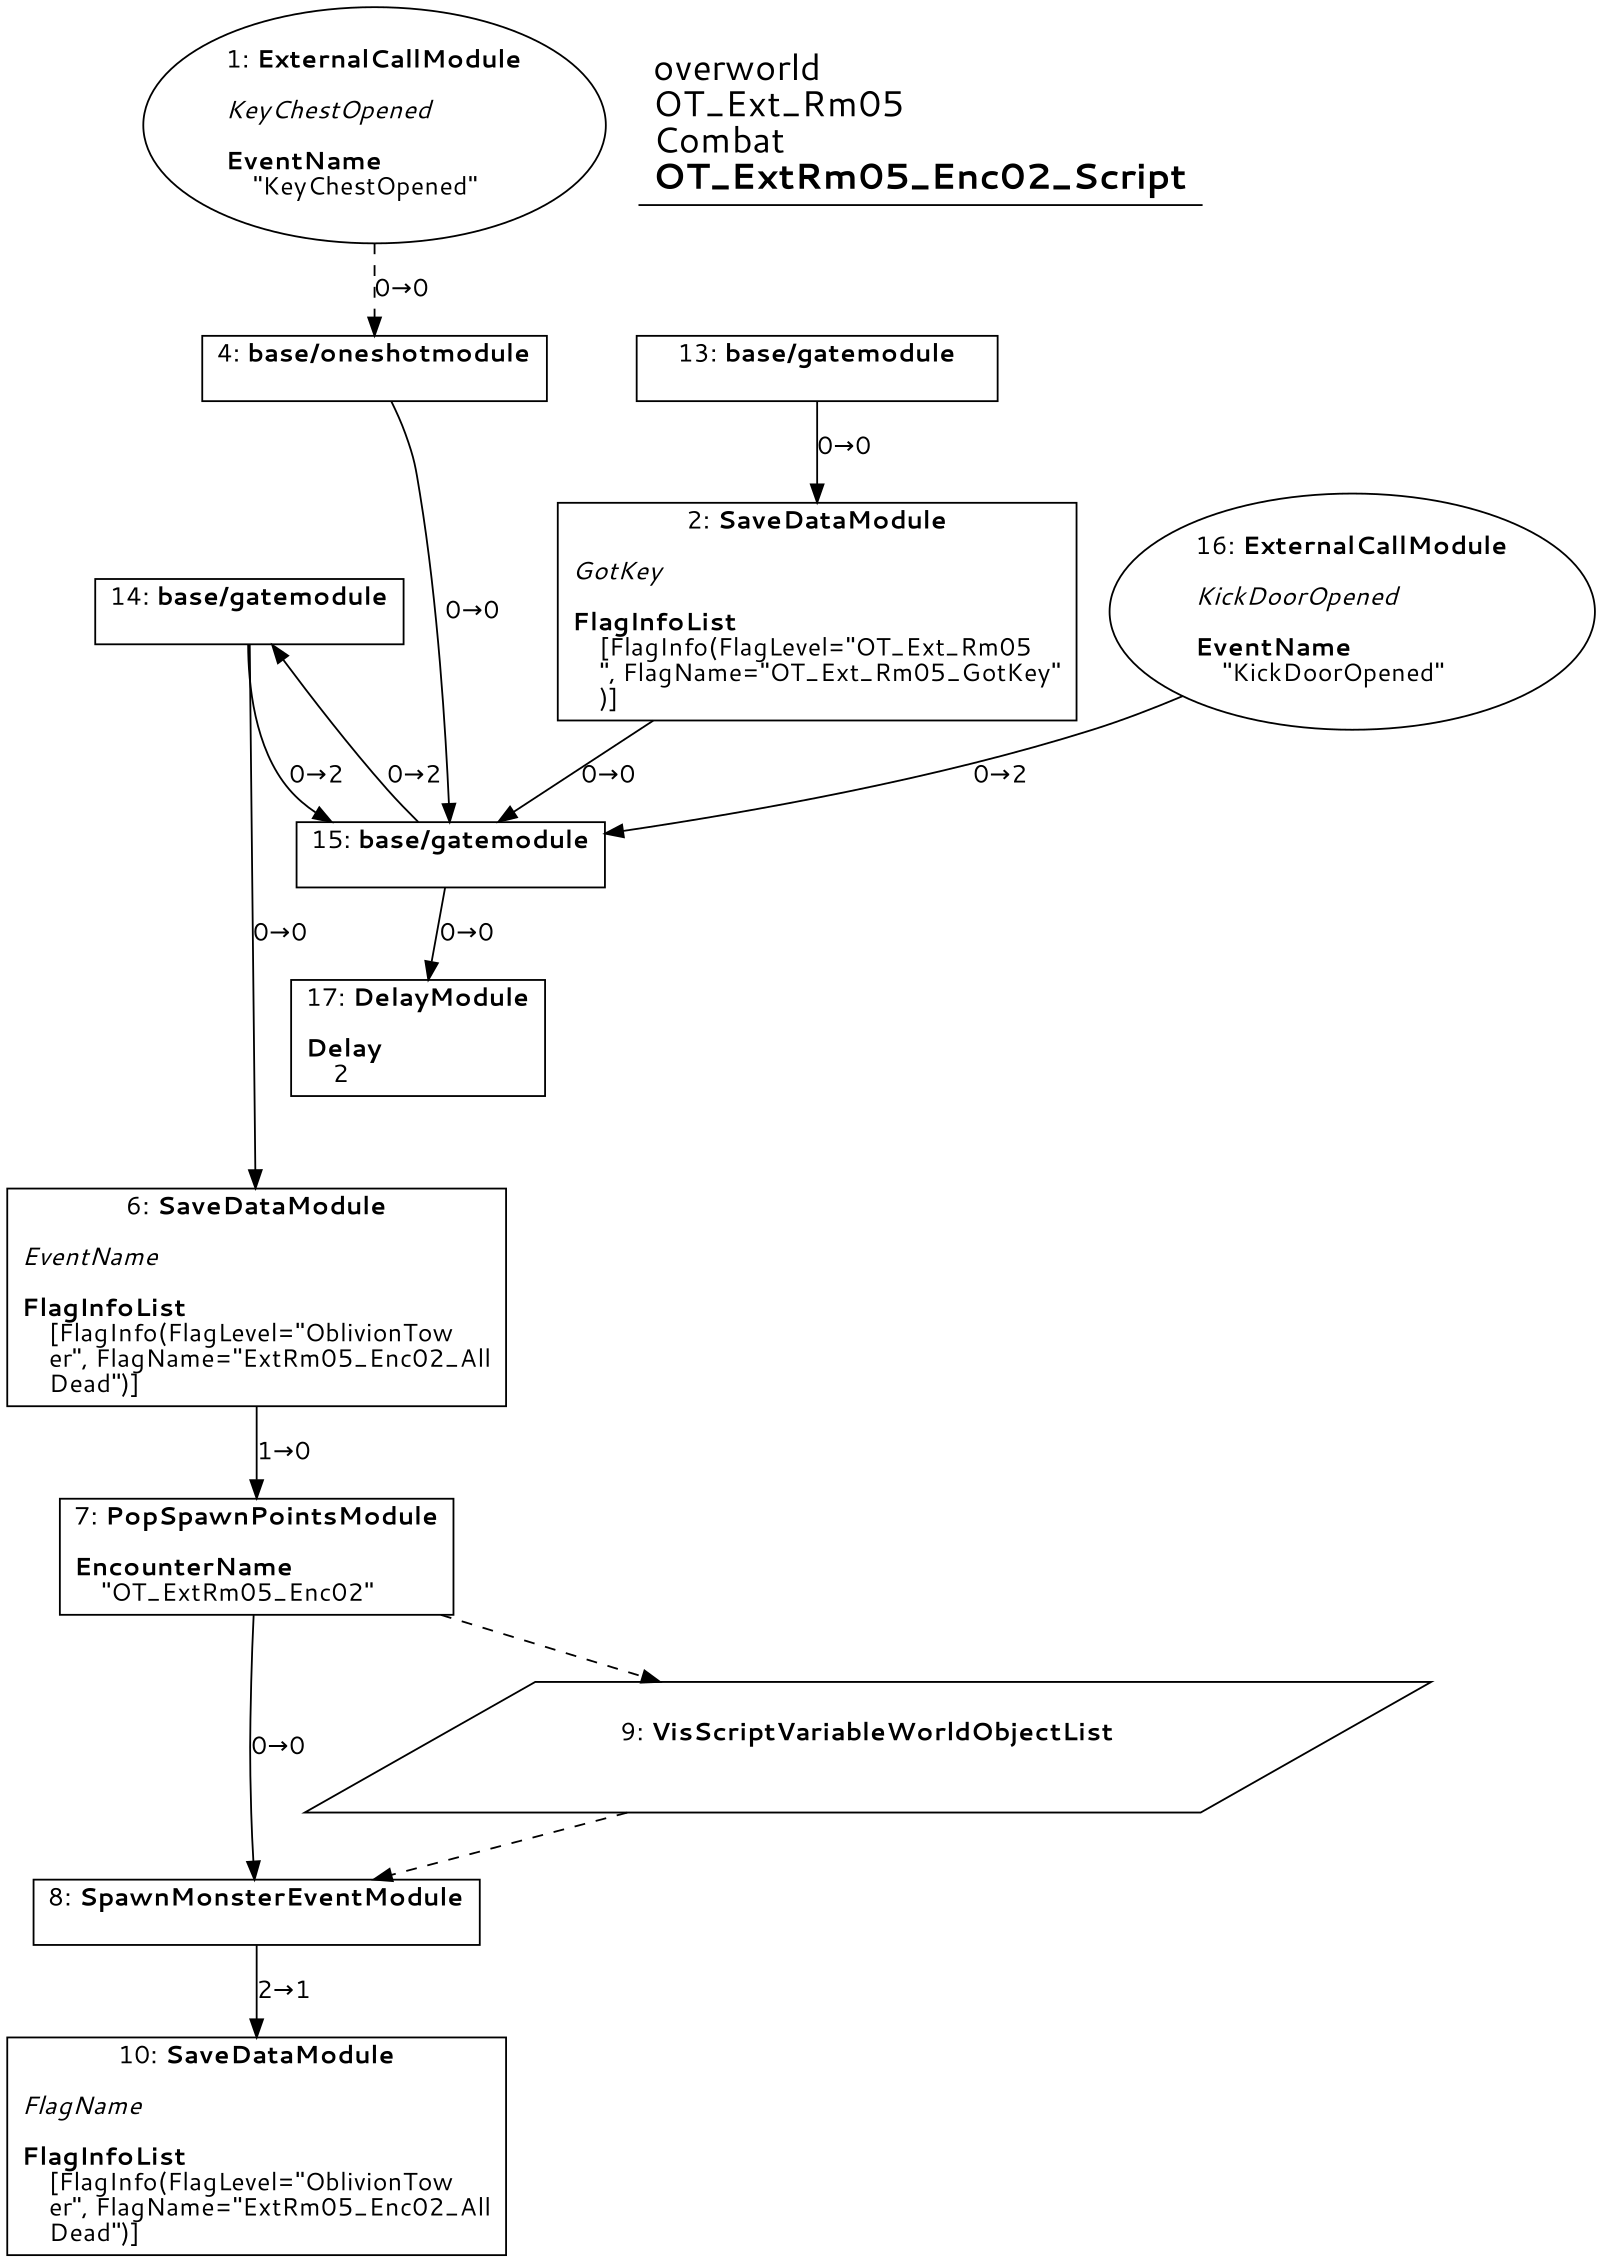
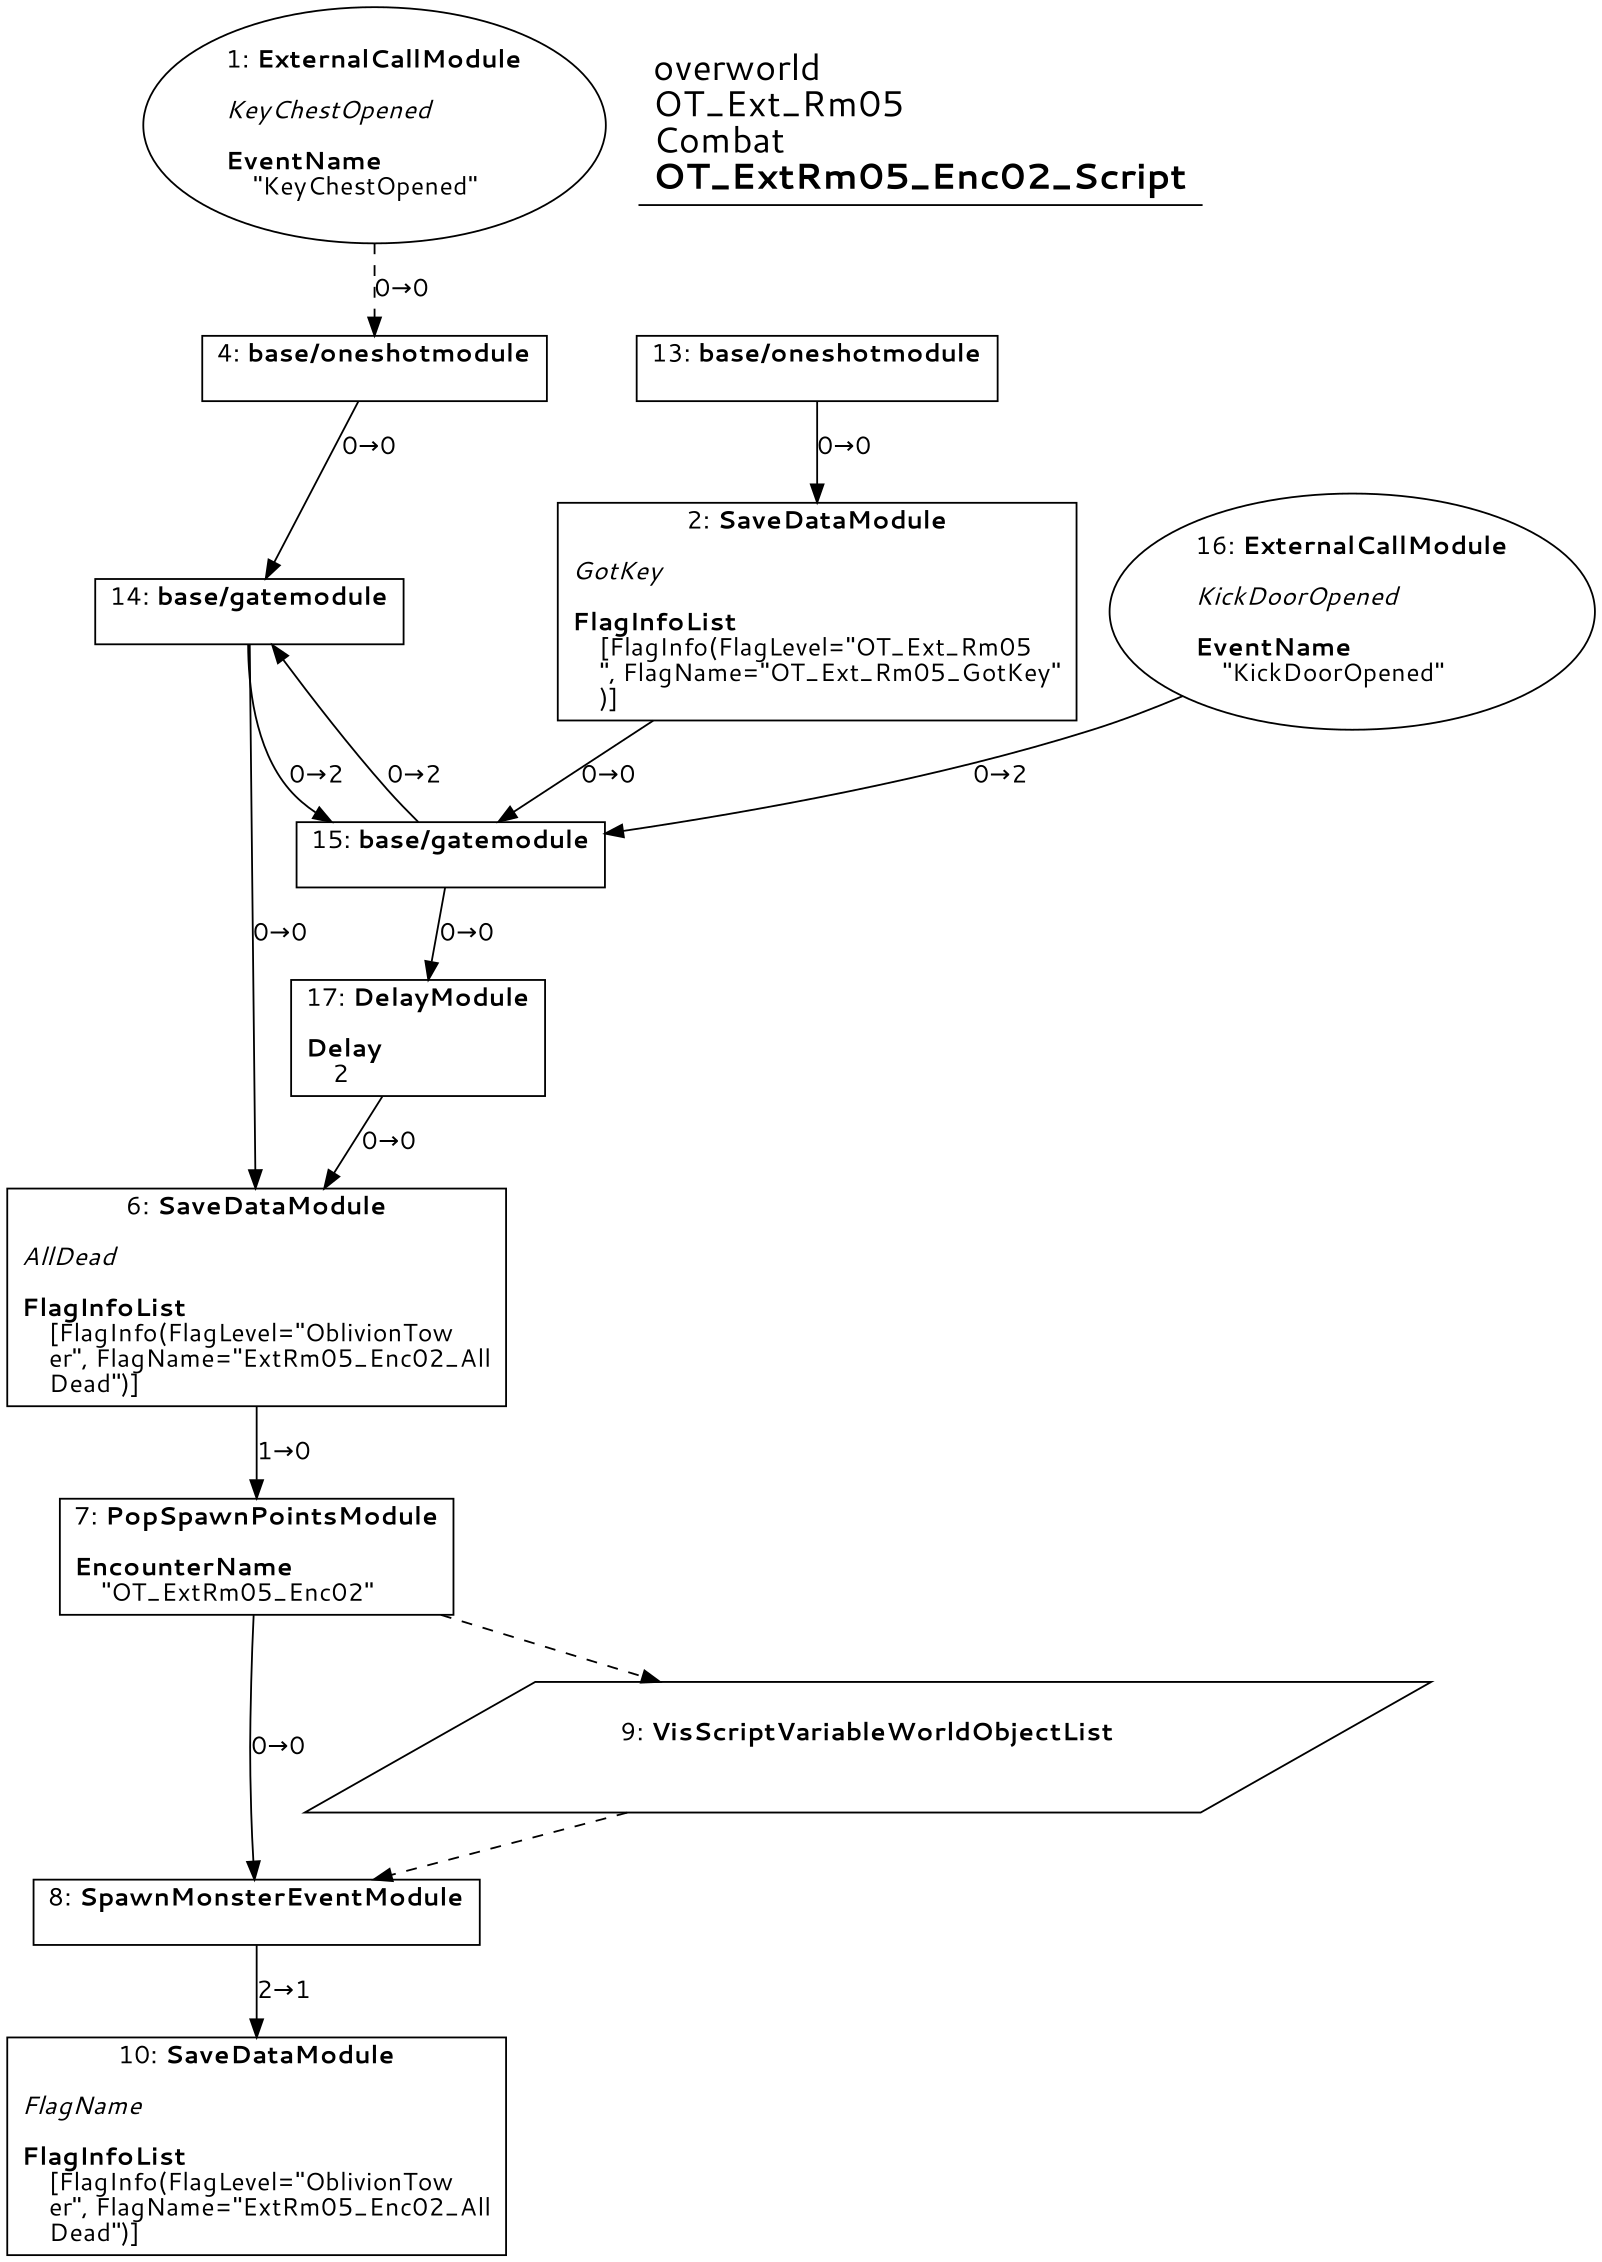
(841, 354) -> (841, 354)
(434, 600) -> (316, 482)
none -> (358, 1135)
(91, 1258) -> (69, 1258)
